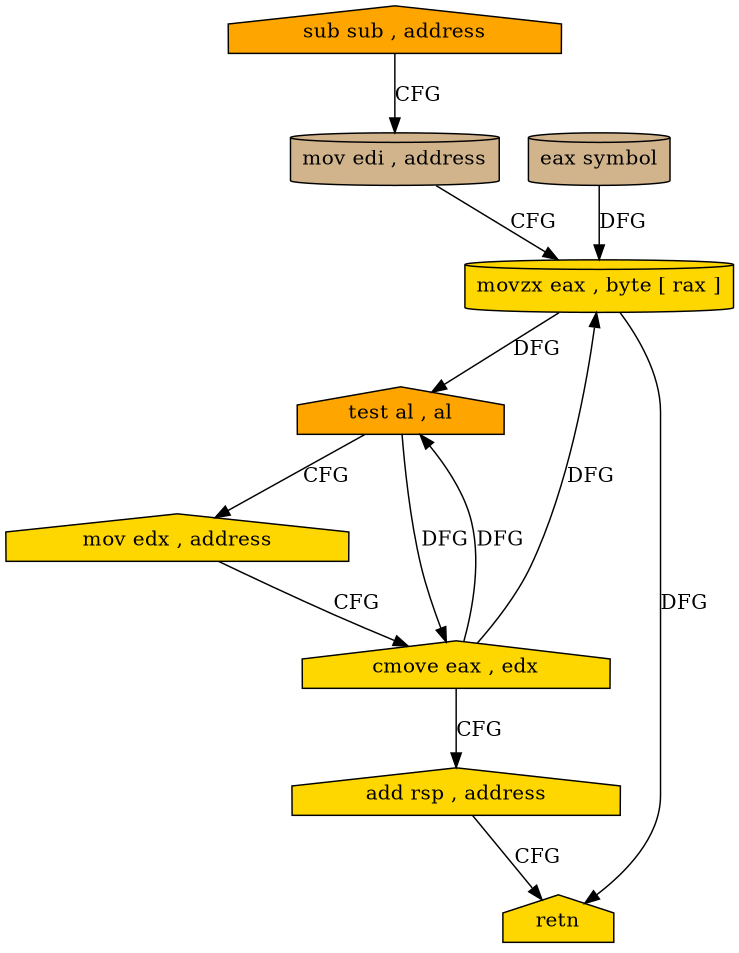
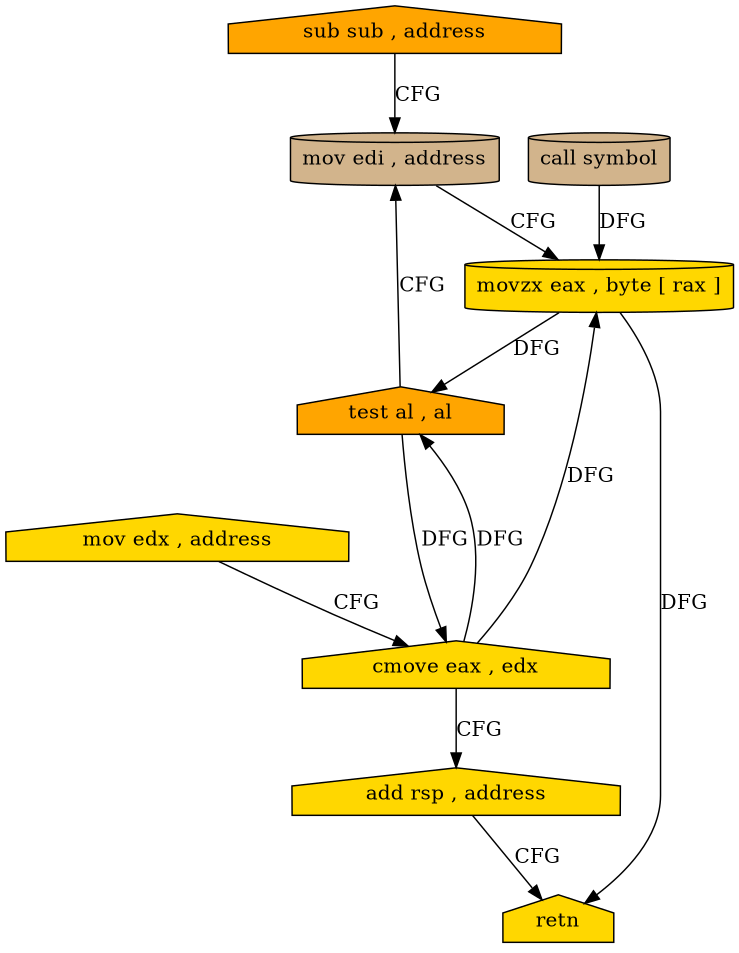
(599, 159) -> (599, 159)
(296, 473) -> (398, 294)
